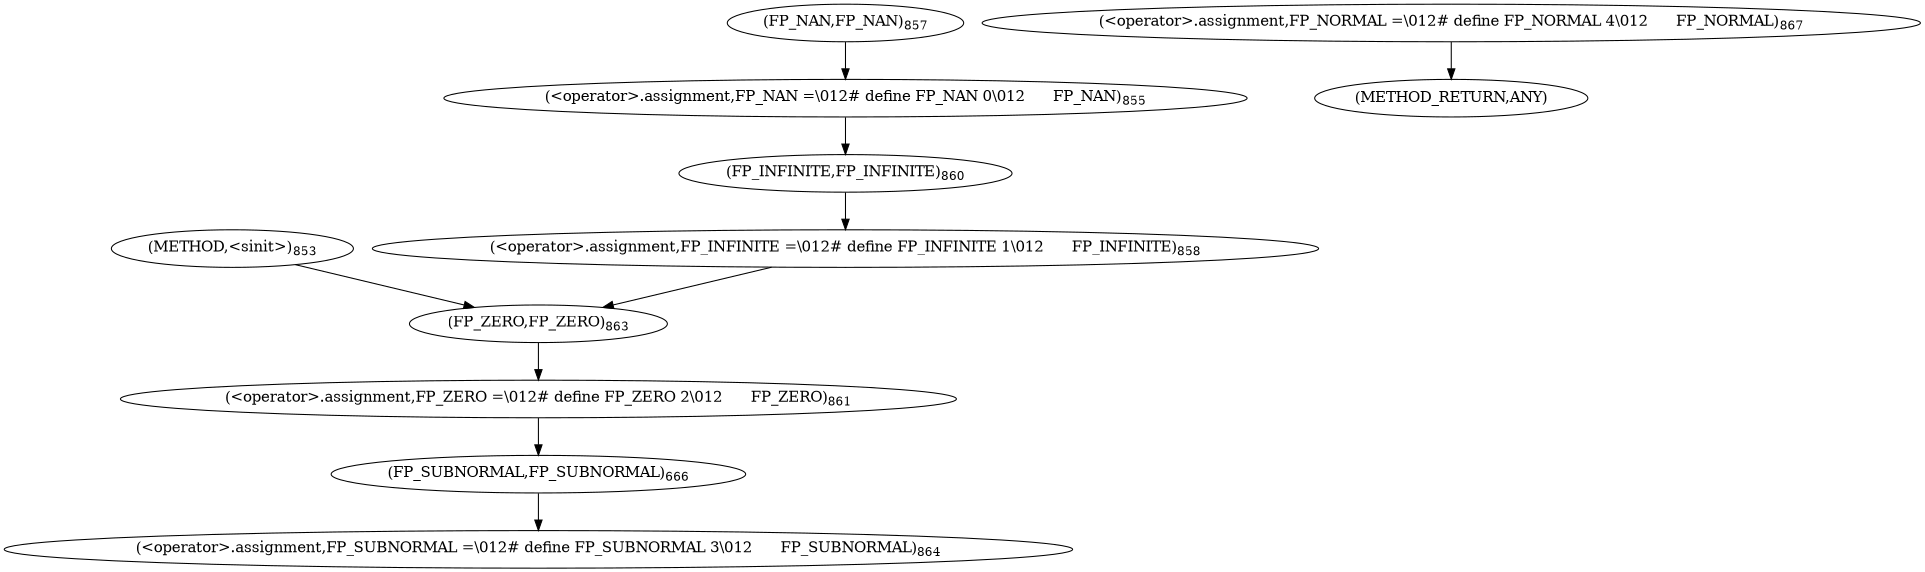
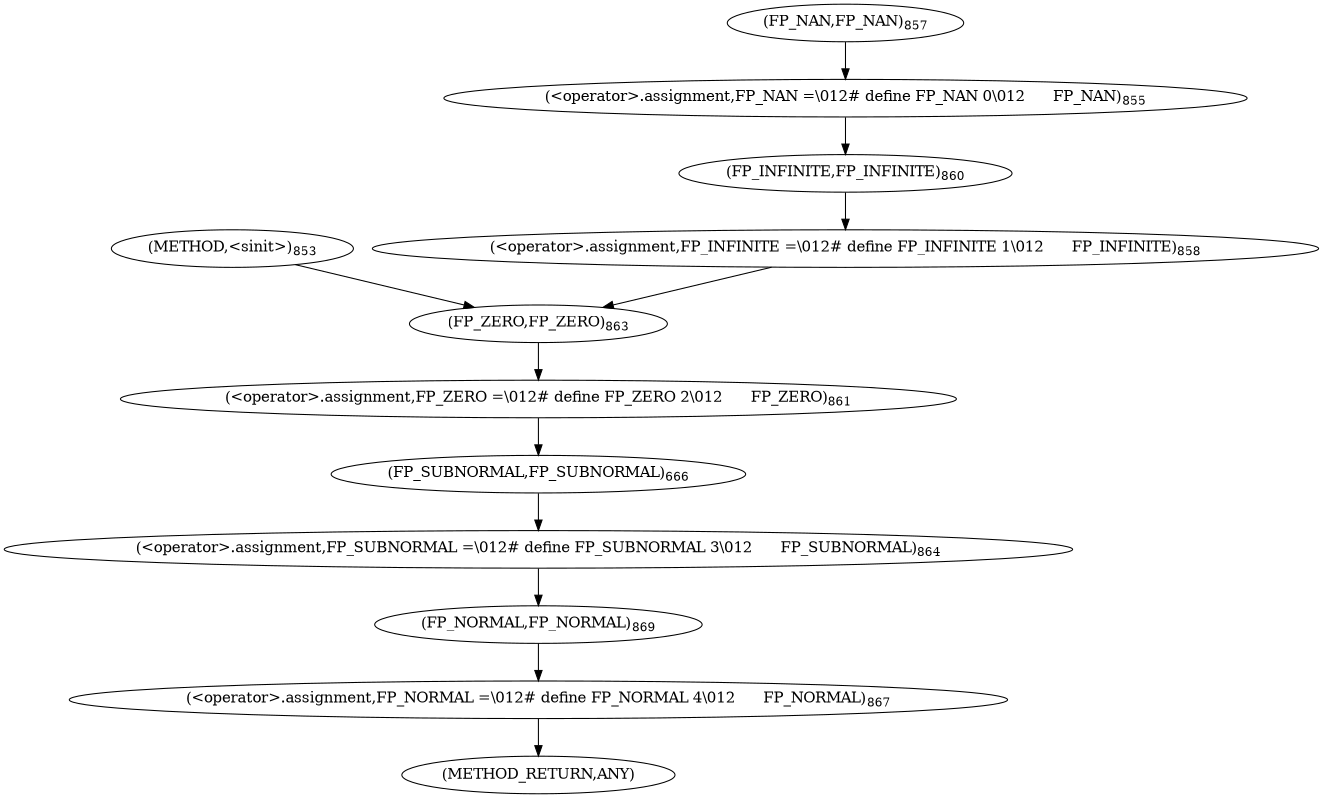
none -> (538, 625)
